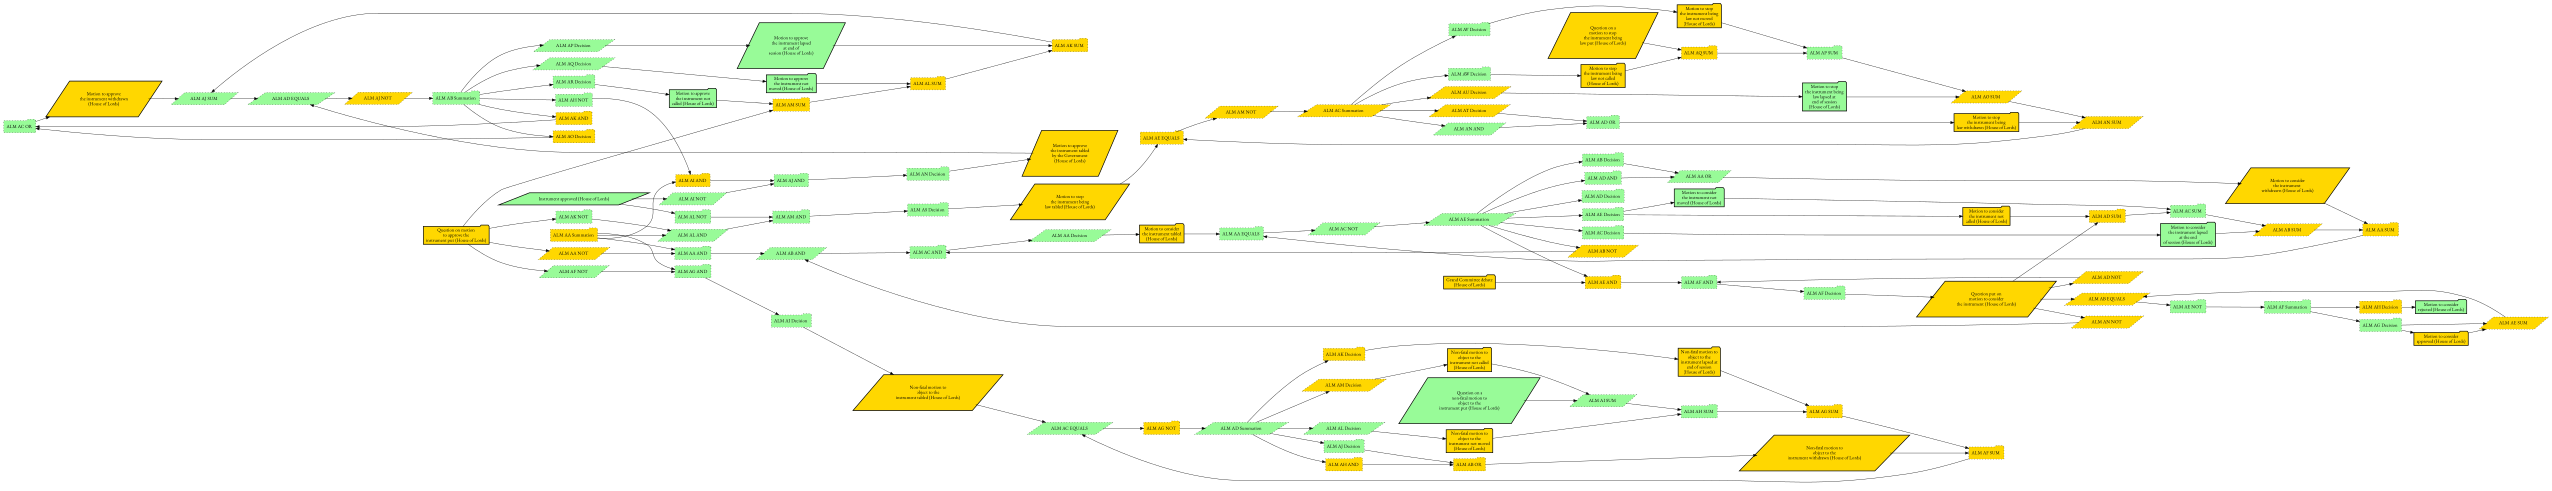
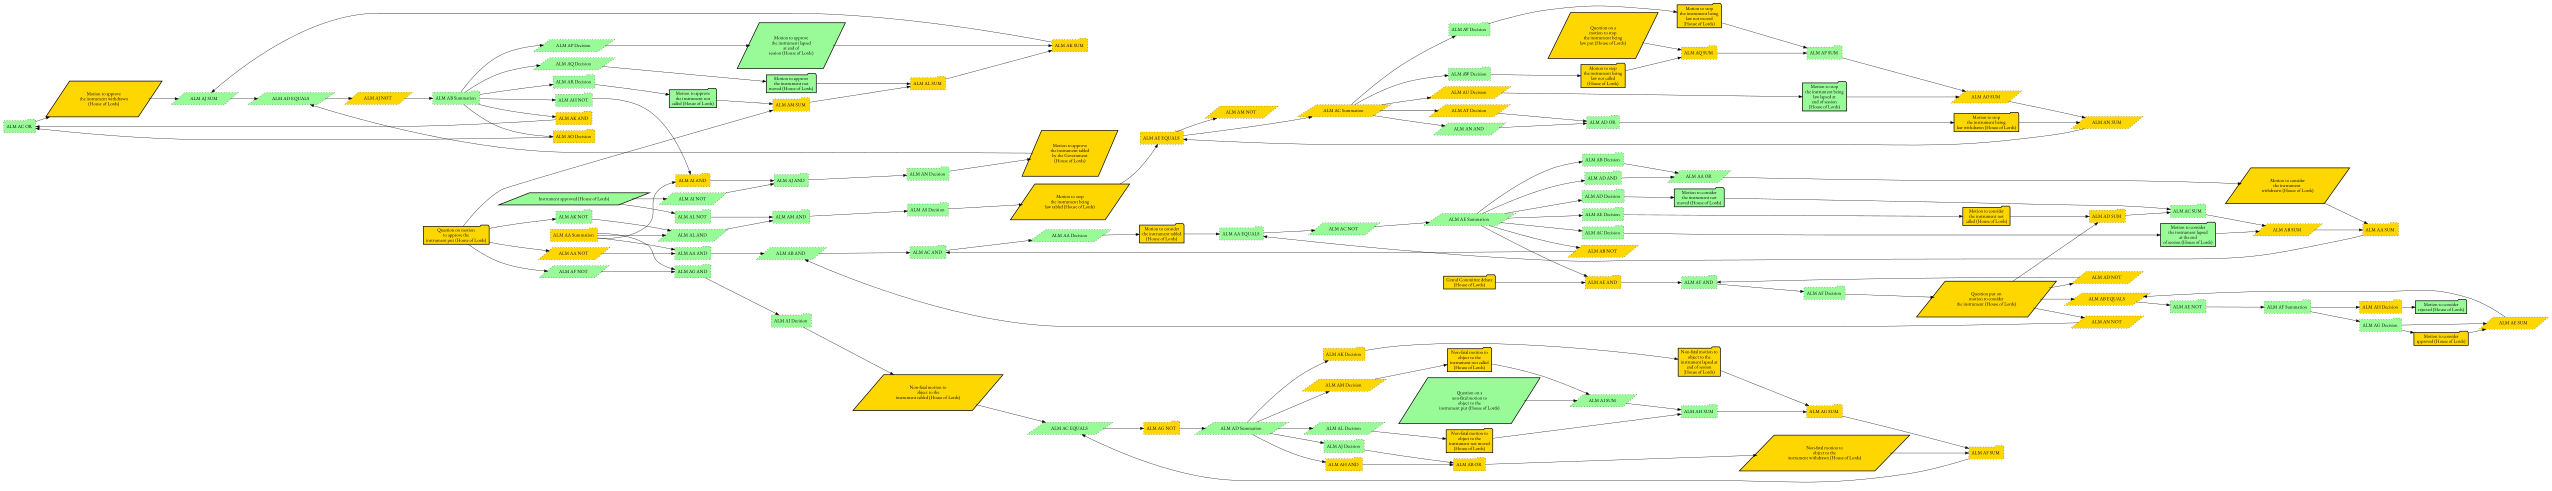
(1287, 112) -> (1246, 127)
(1647, 207) -> (1648, 197)
